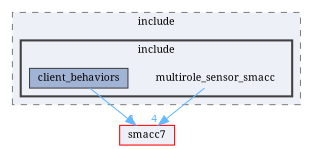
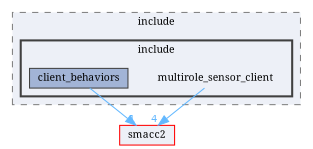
(216, 78) -> (216, 78)
(147, 135) -> (147, 135)
